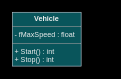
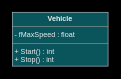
(47, 39) -> (60, 39)
